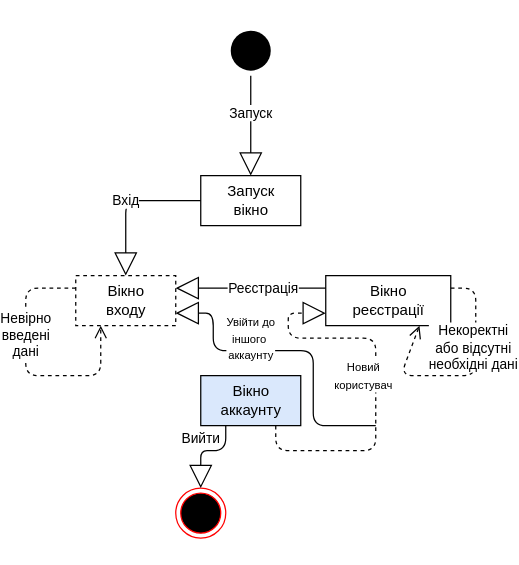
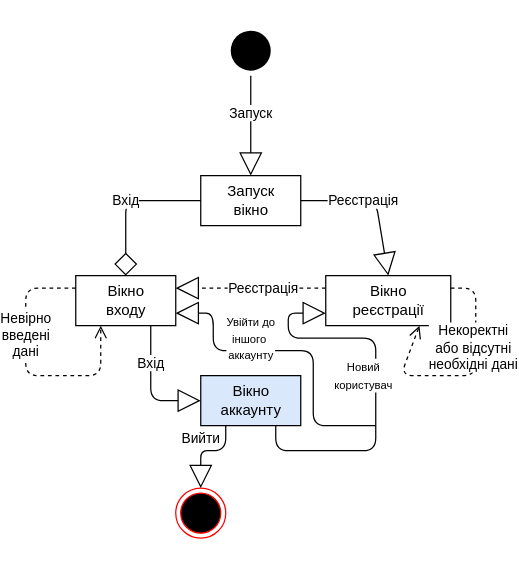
none -> (360, 201)
(126, 251) -> (126, 251)
(212, 288) -> (212, 288)
(126, 301) -> (126, 301)
none -> (151, 371)
(343, 451) -> (343, 451)
